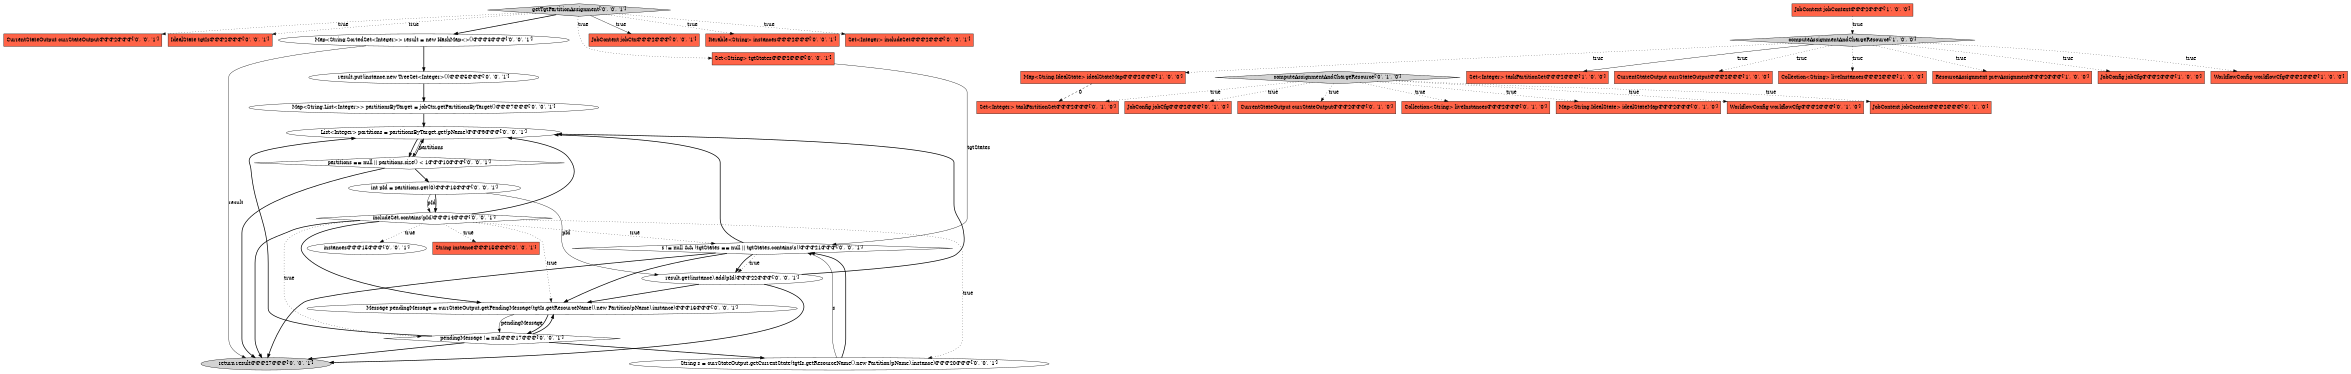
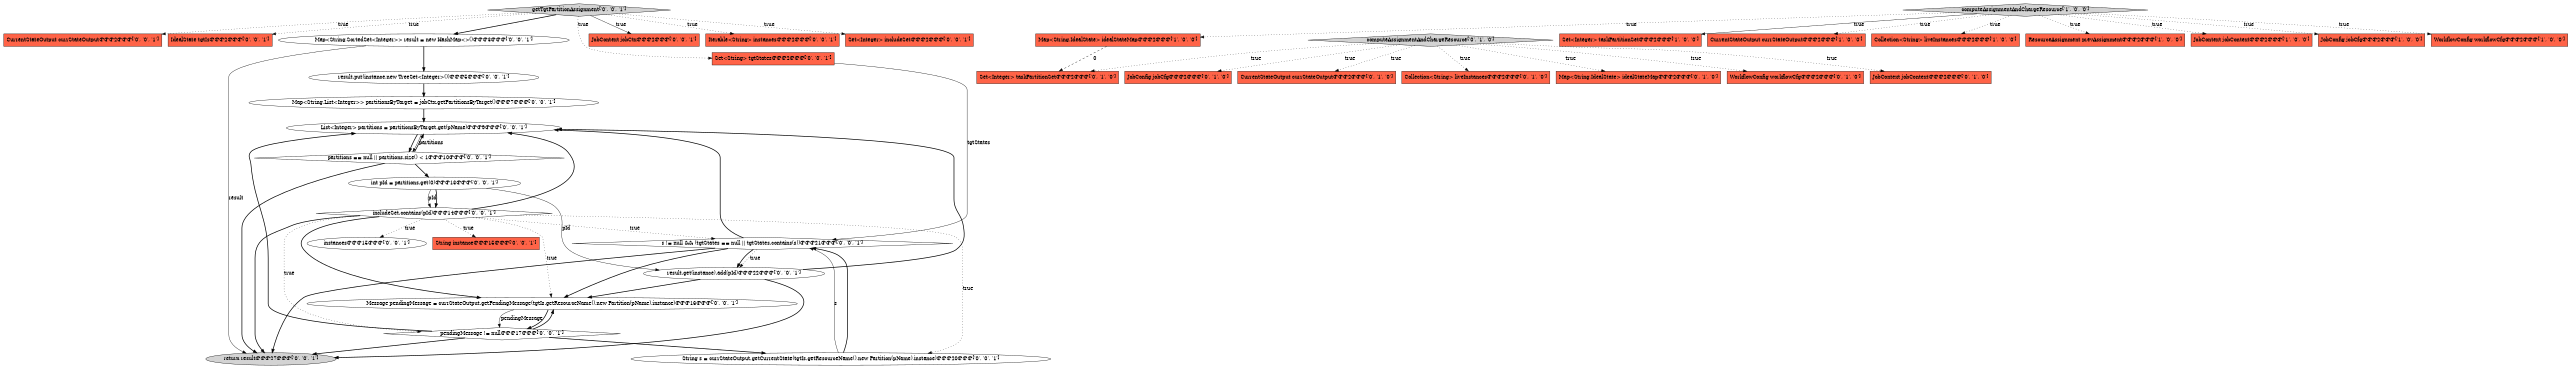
(1852, 23) -> (2130, 24)
